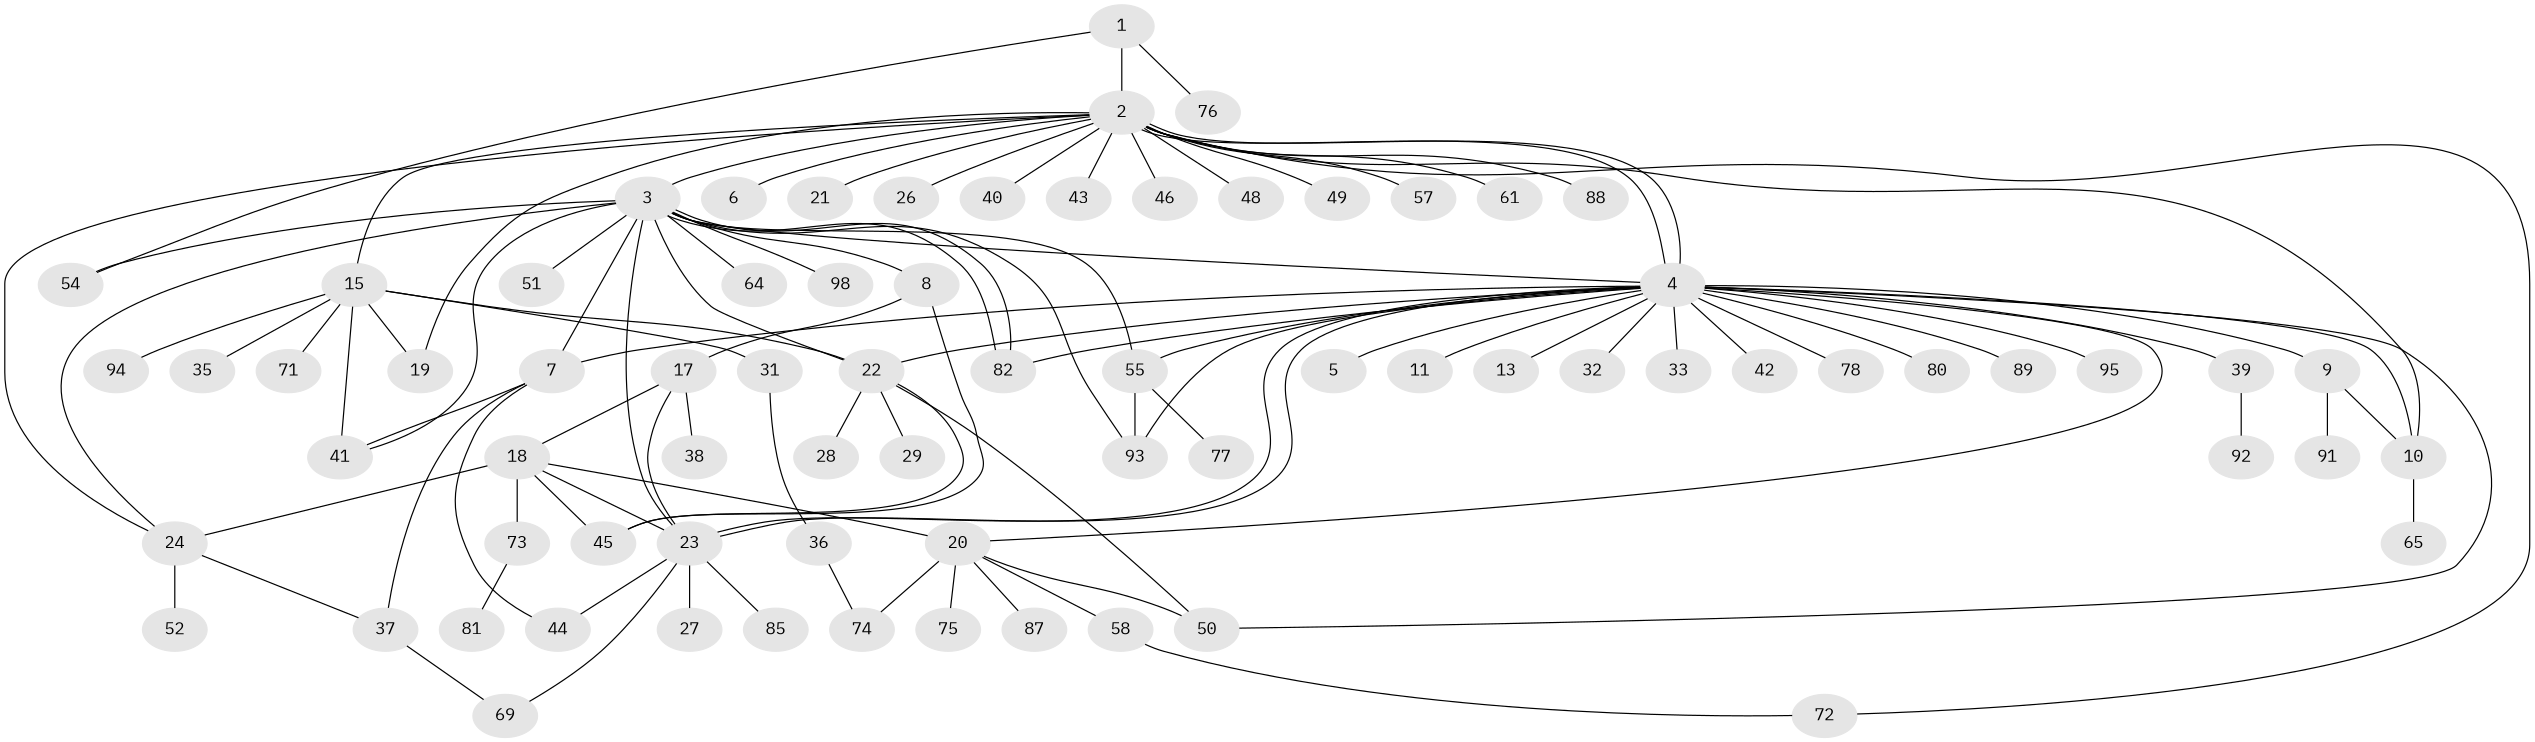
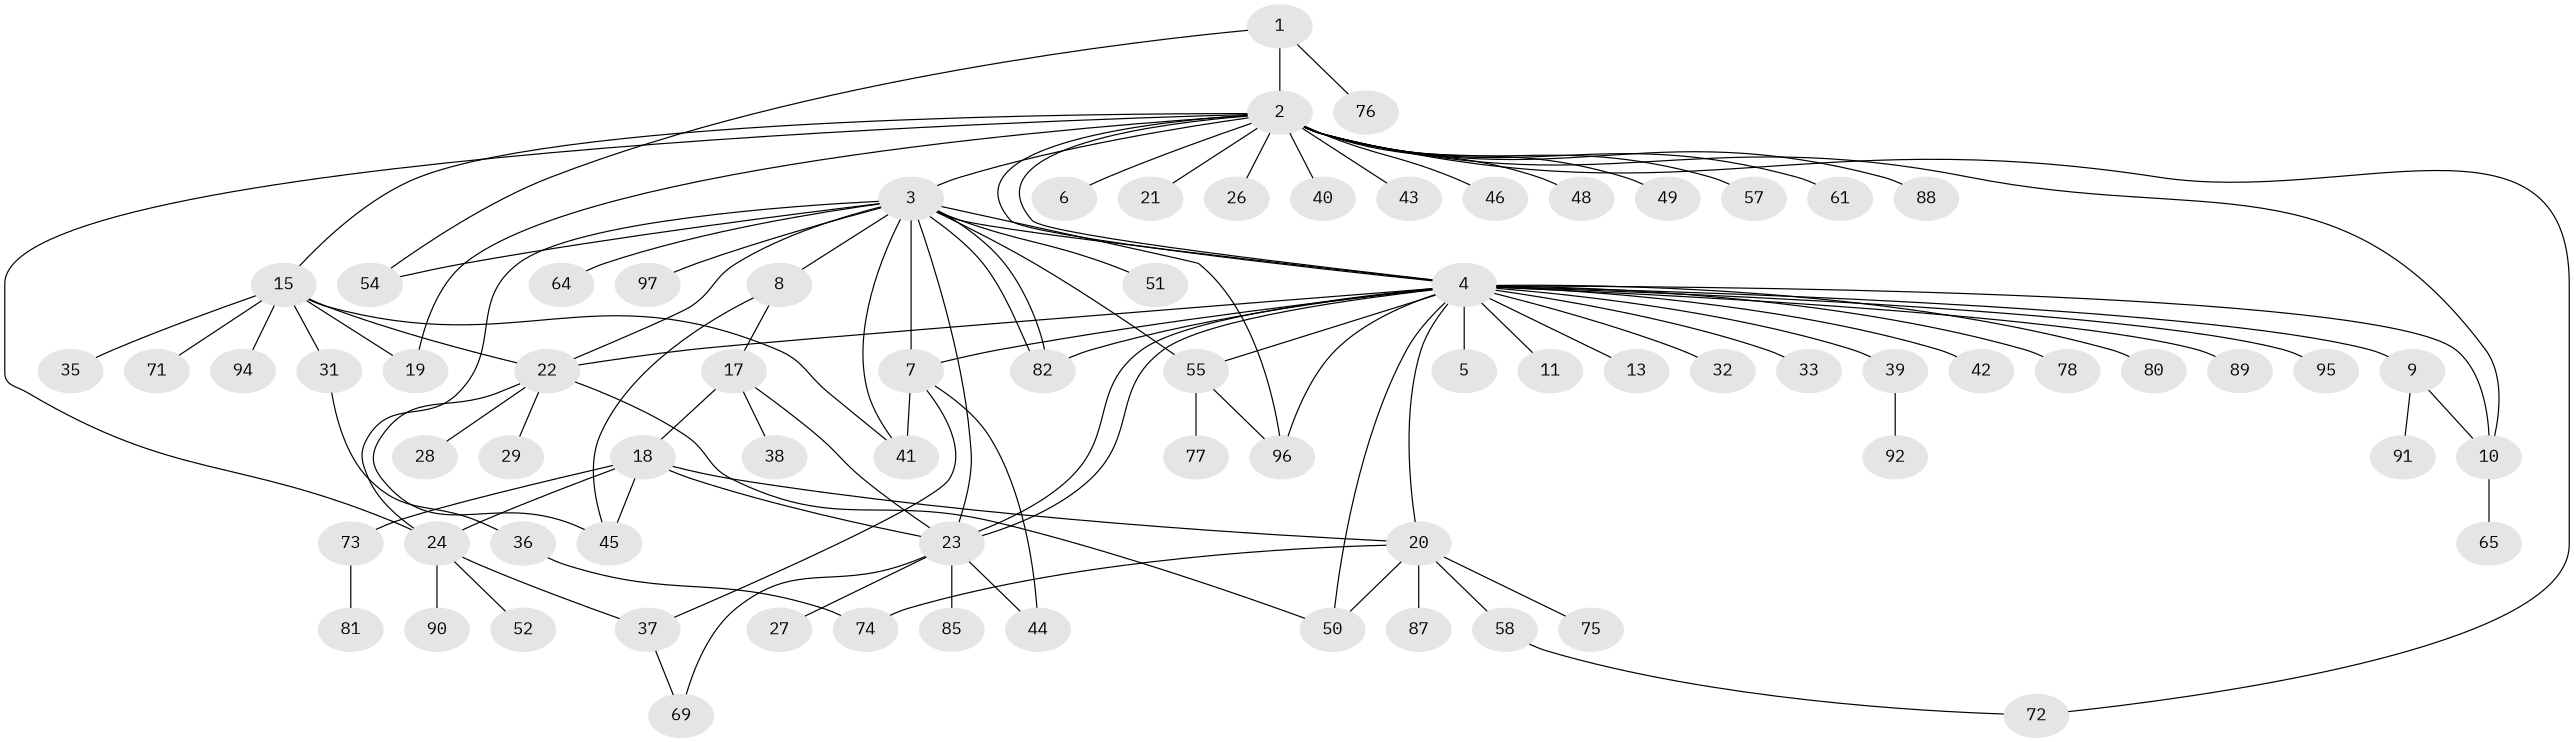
(840, 285) -> (648, 285)
(1135, 457) -> (1282, 457)
none -> (437, 630)
